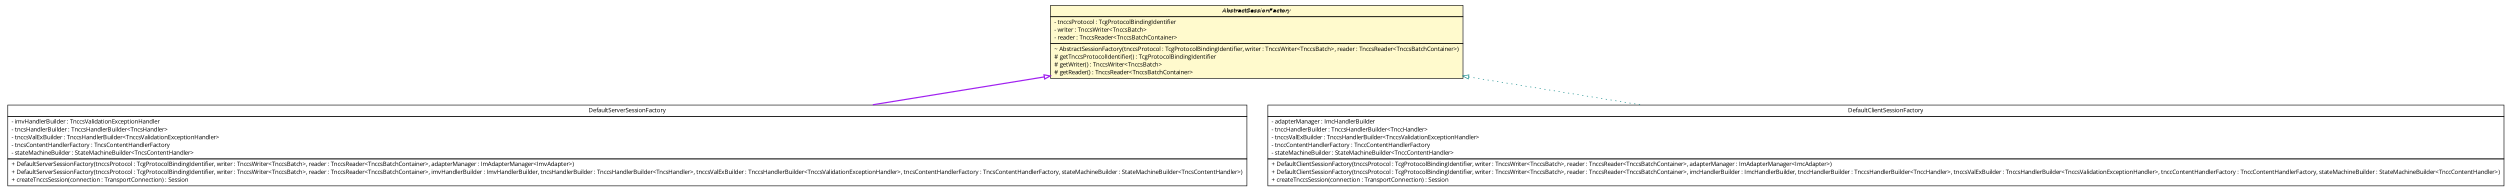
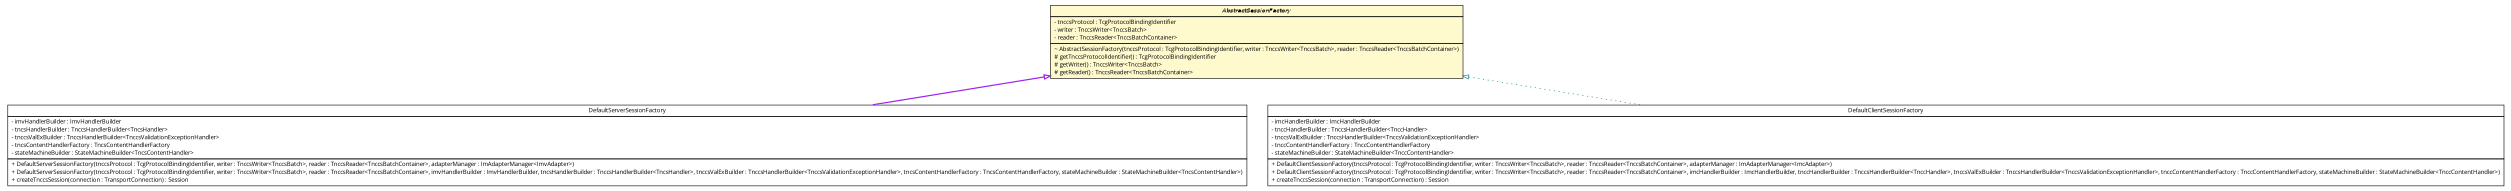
(86, 122) -> (66, 122)
(1324, 122) -> (1326, 122)
